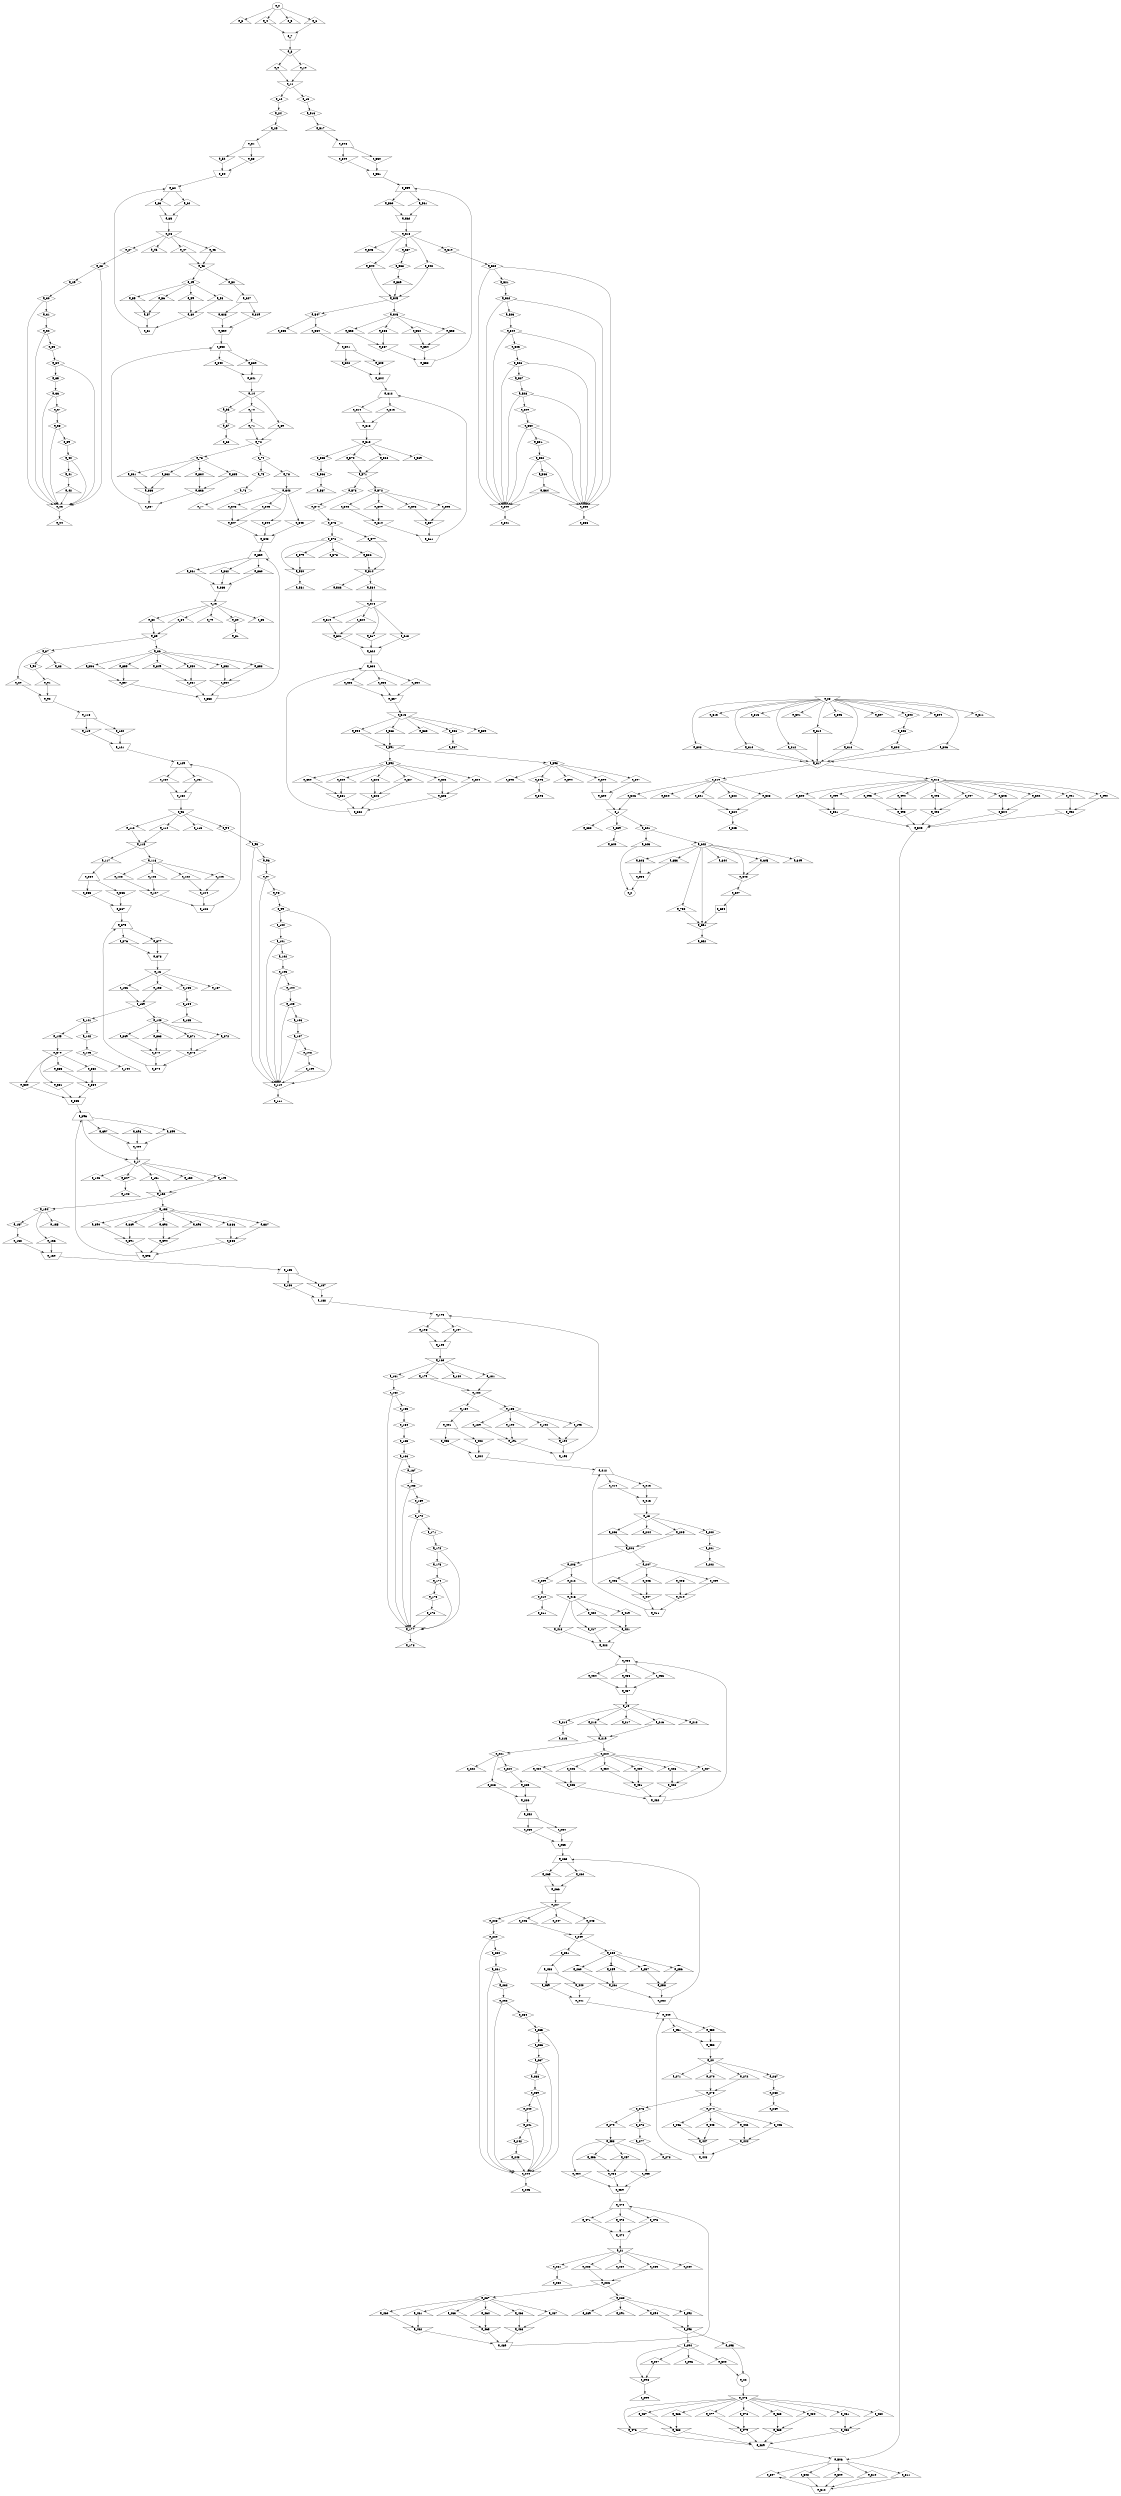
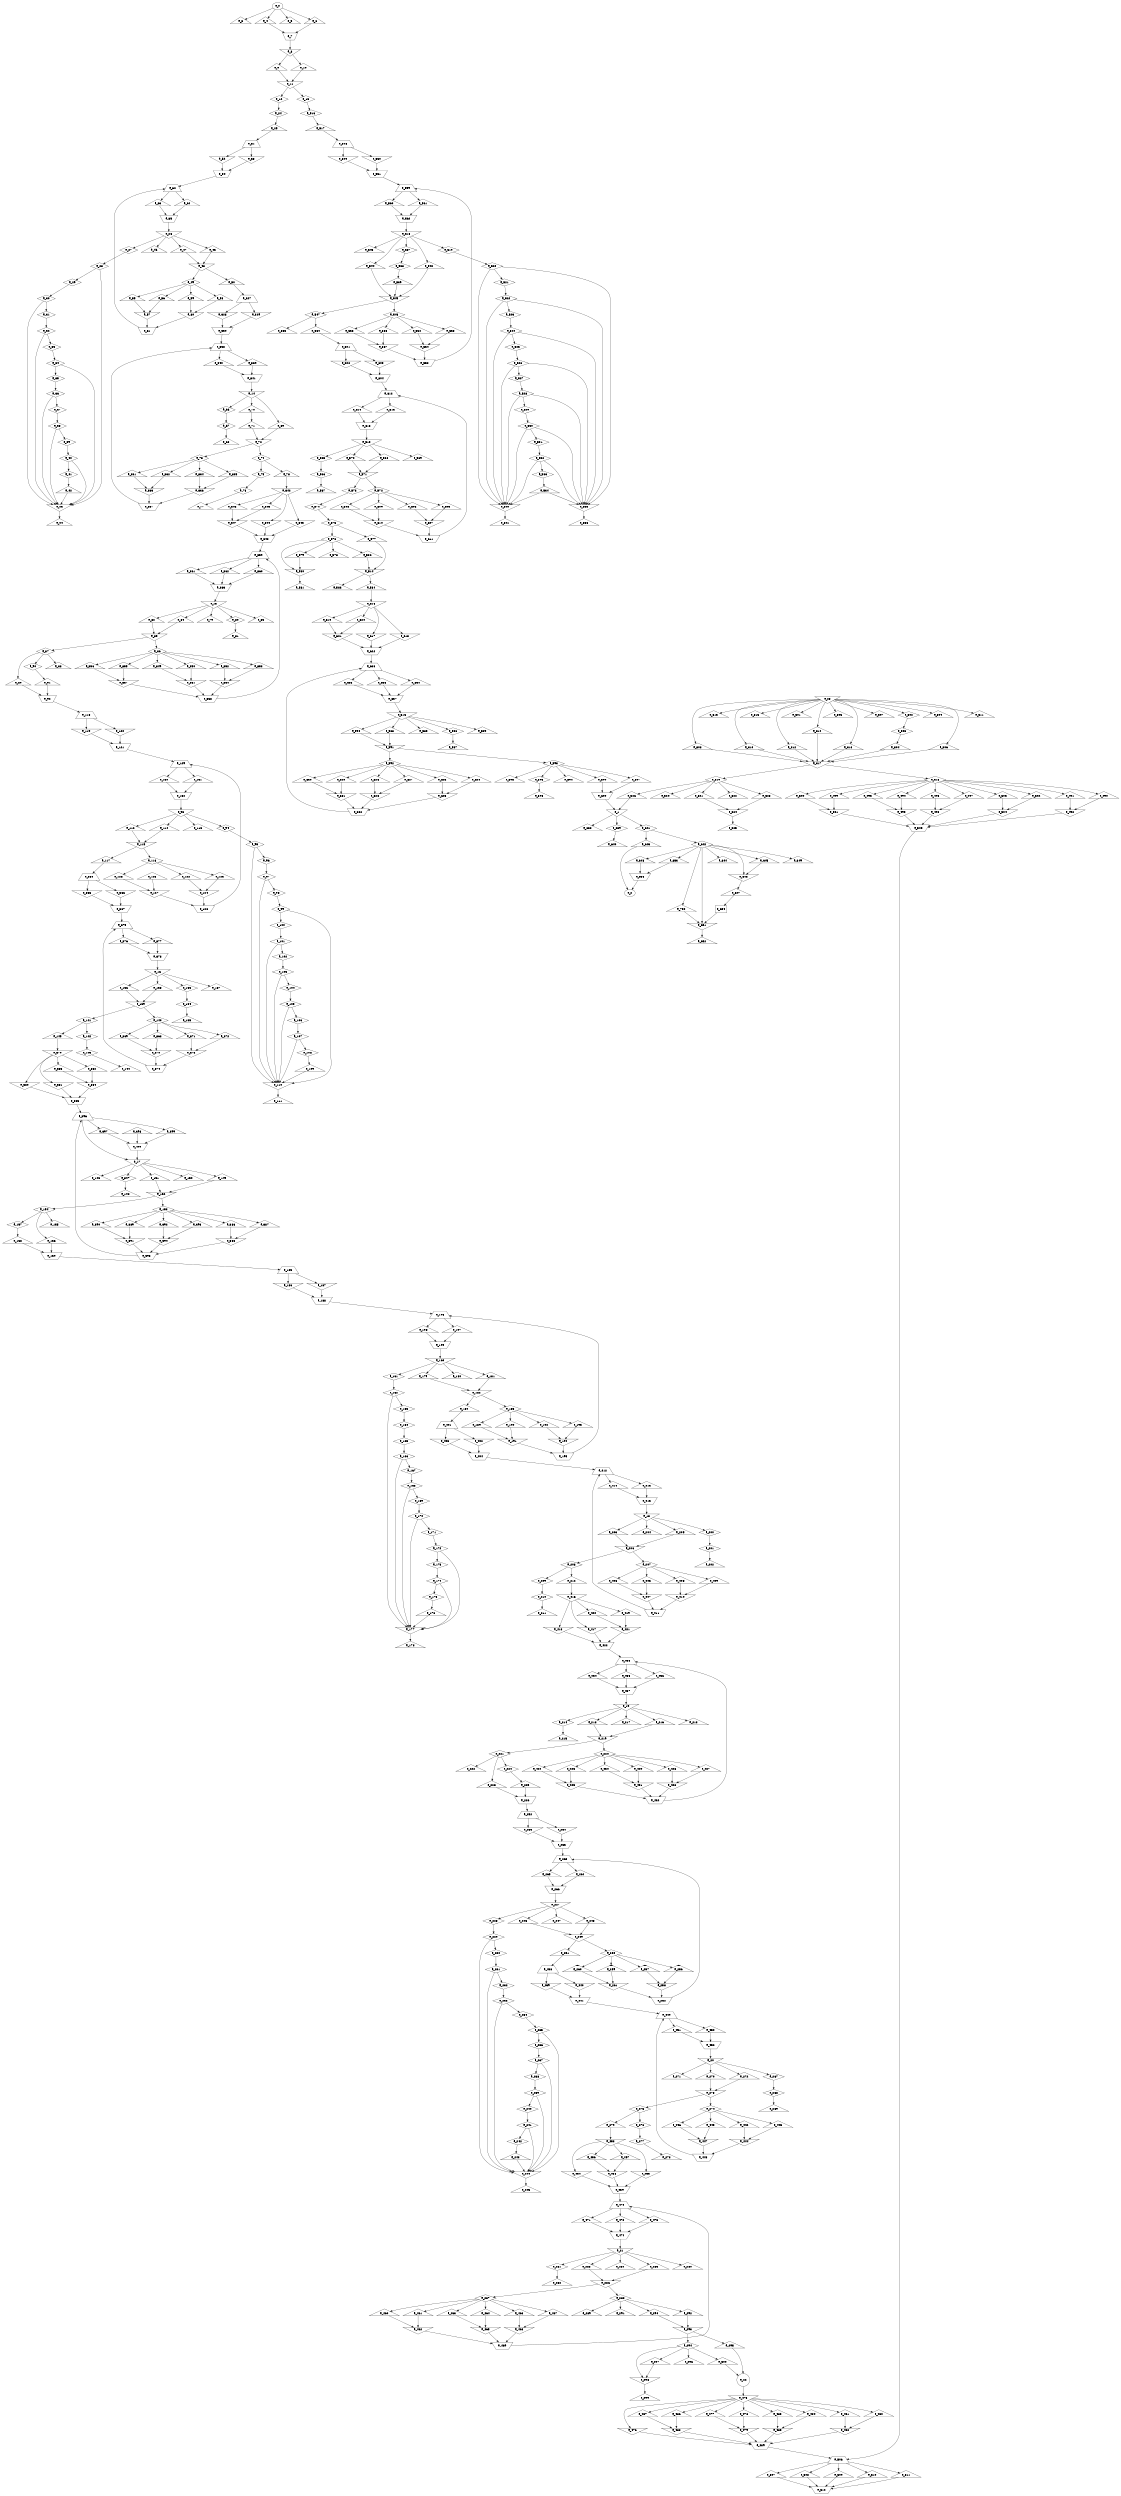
(152, 867) -> none
none -> (662, 1572)
(796, 2482) -> (793, 2482)
